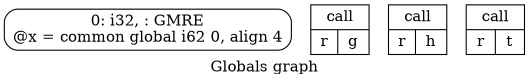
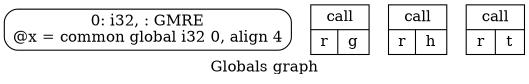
(148, 37) -> (148, 37)
